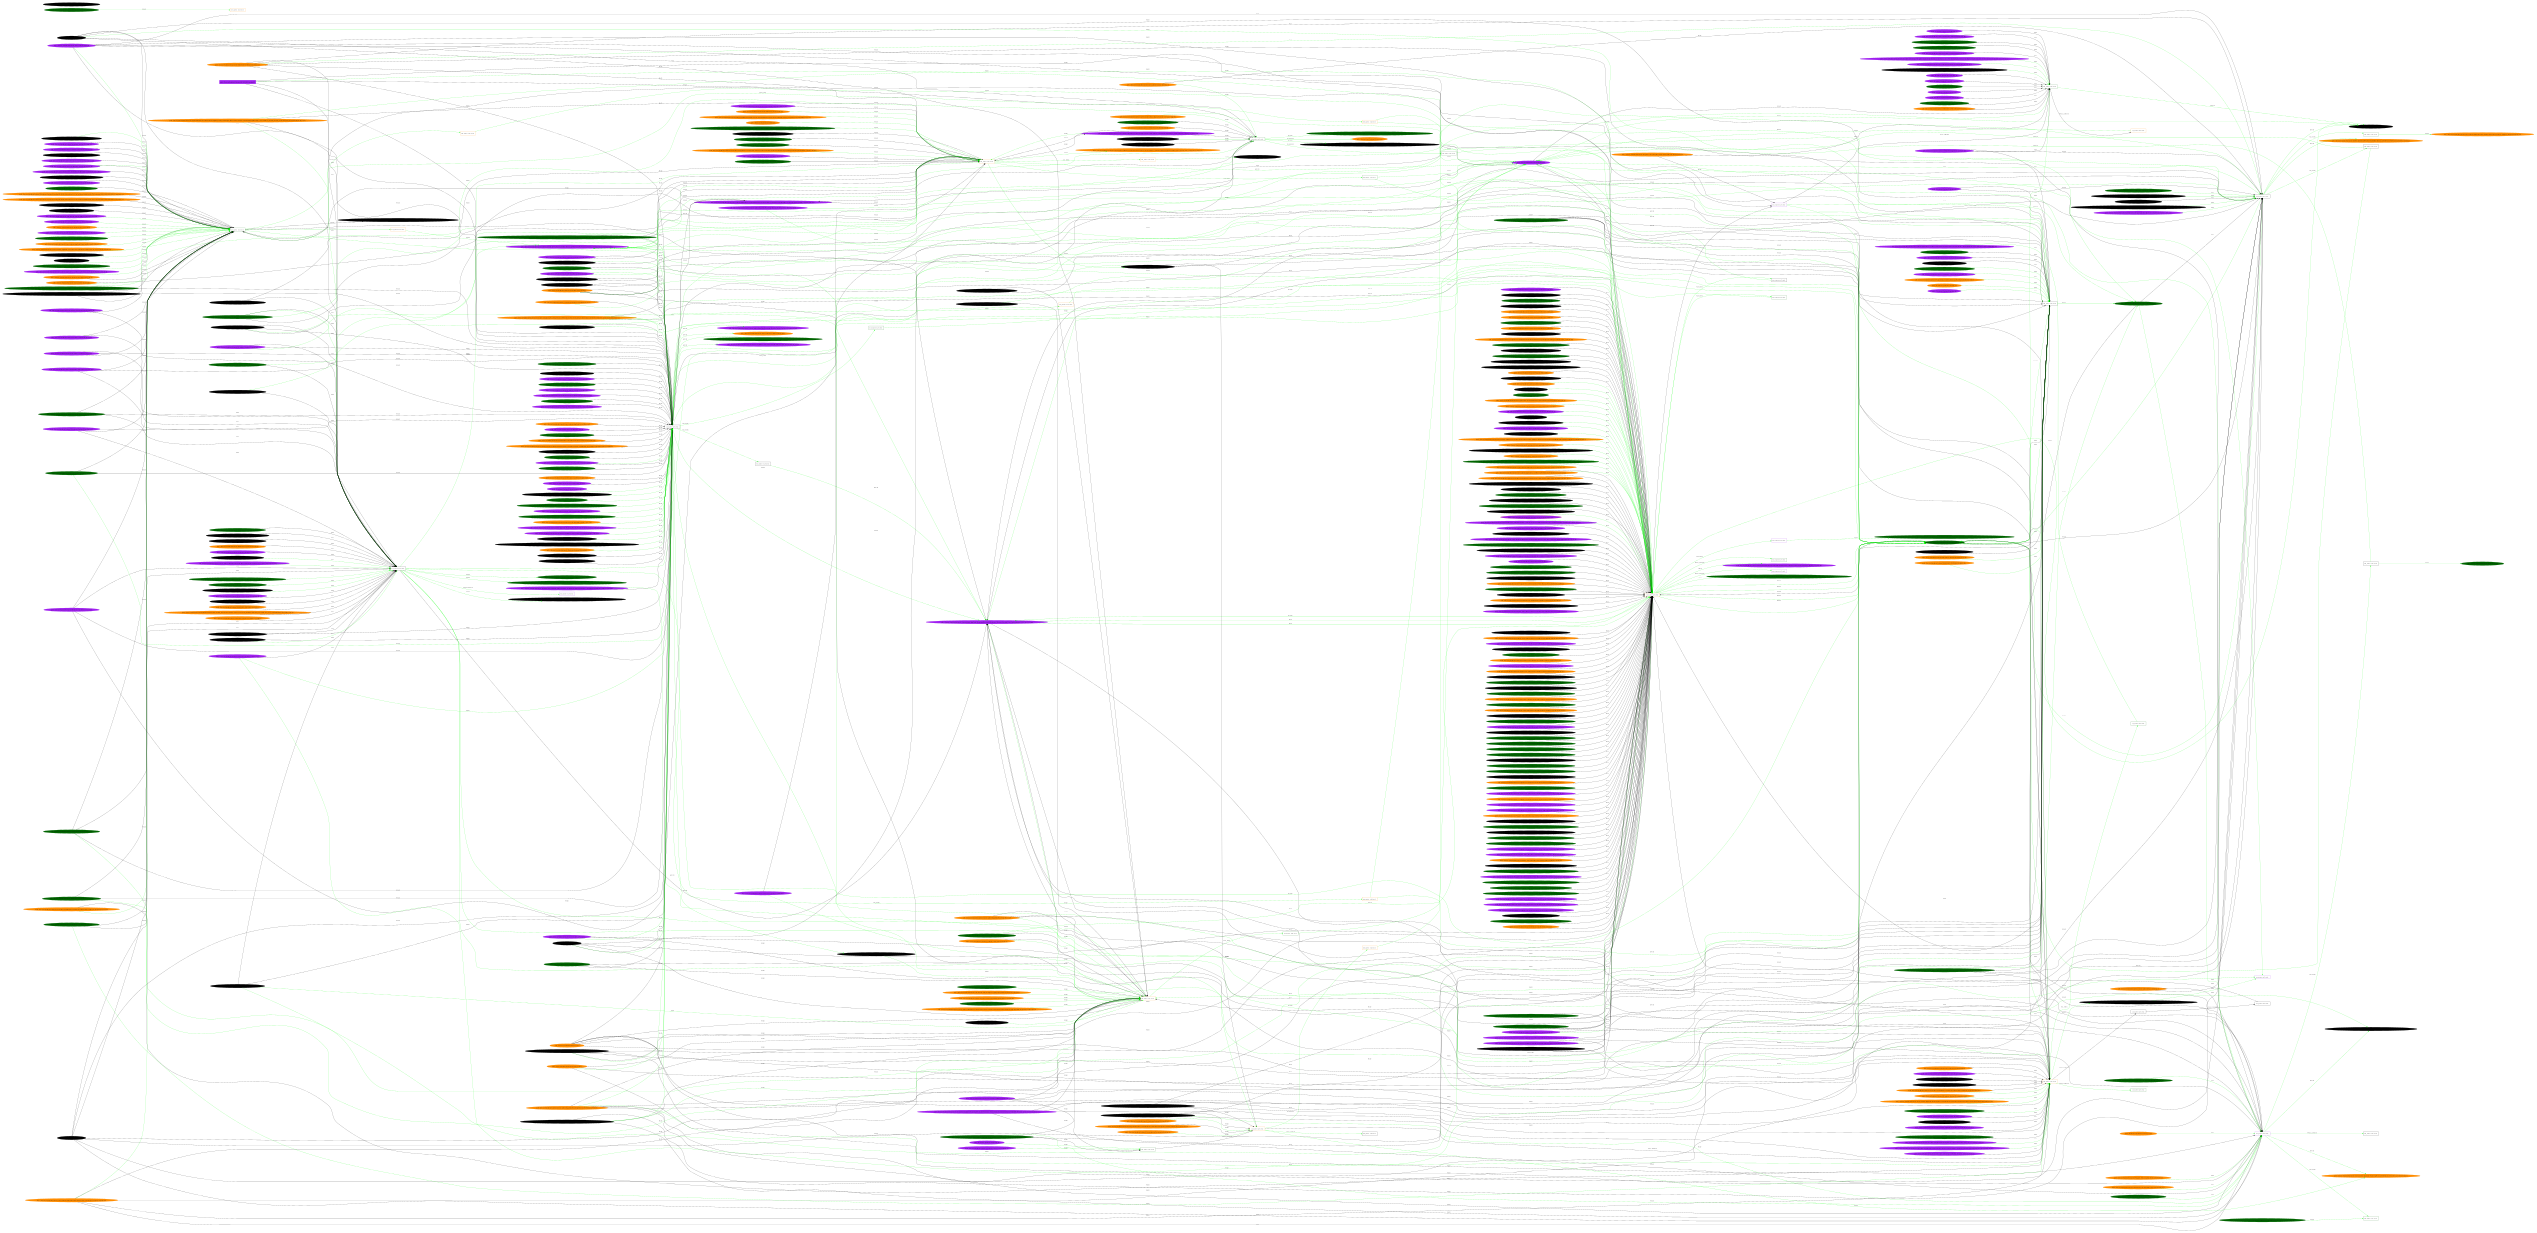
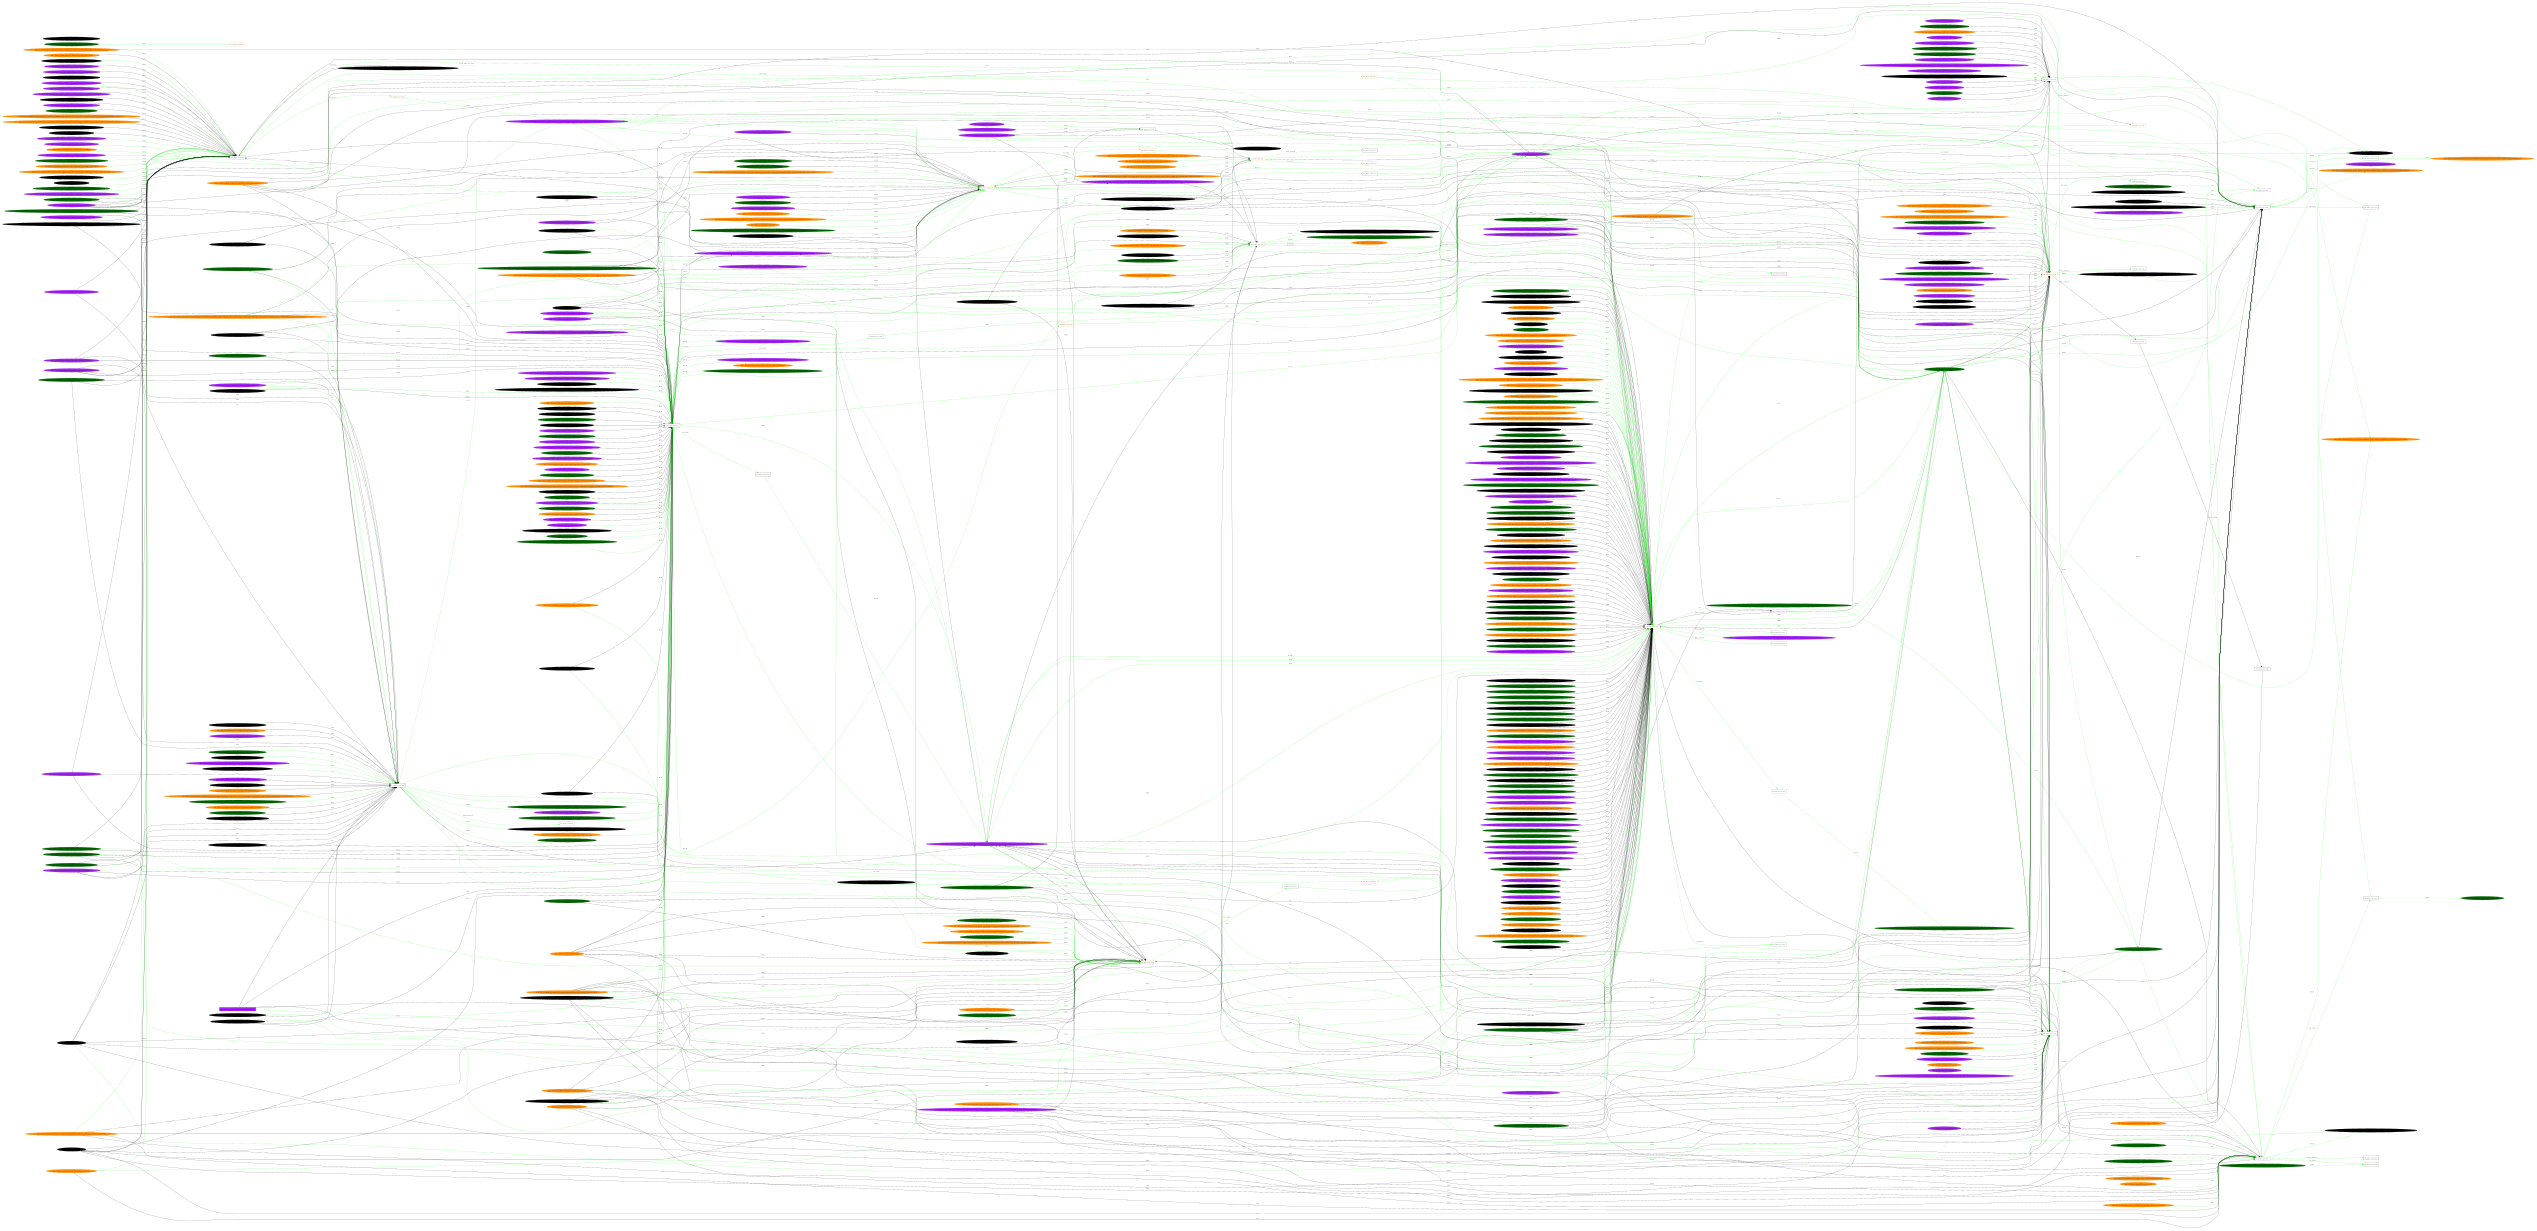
none -> (2371, 164)
(238, 347) -> none
none -> (1531, 363)
none -> (1531, 897)
